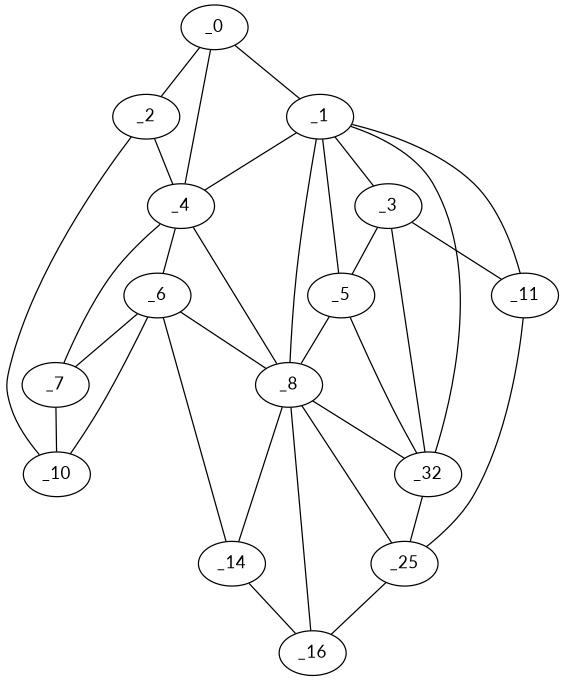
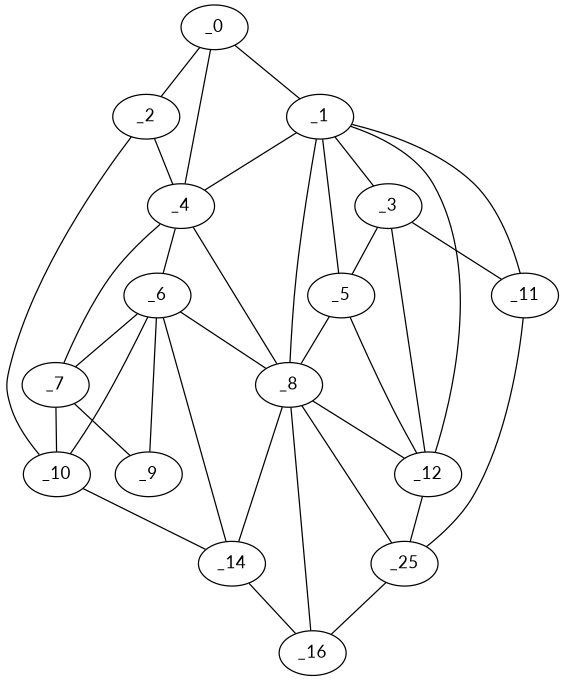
none -> (149, 474)
(428, 474) -> (428, 474)
none -> (144, 519)
